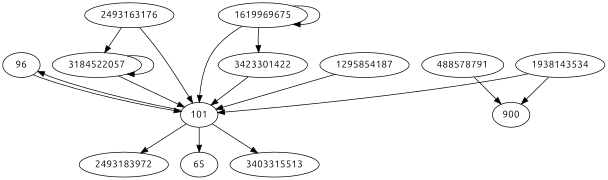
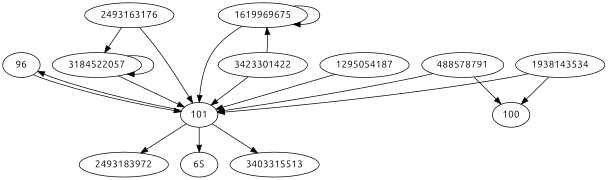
(258, 37) -> (267, 43)
(365, 65) -> (365, 65)
none -> (329, 94)
(511, 115) -> (511, 115)
